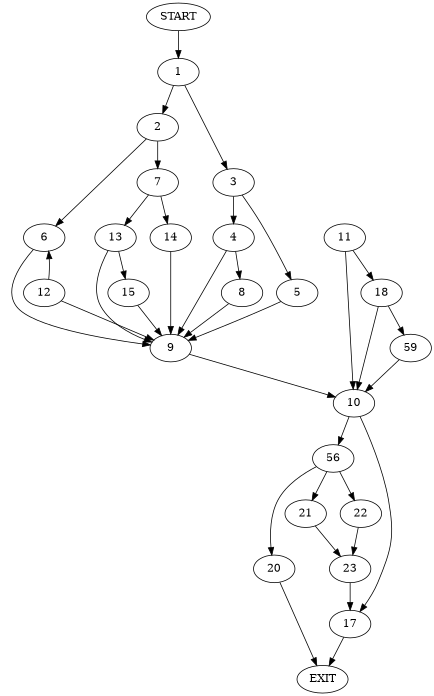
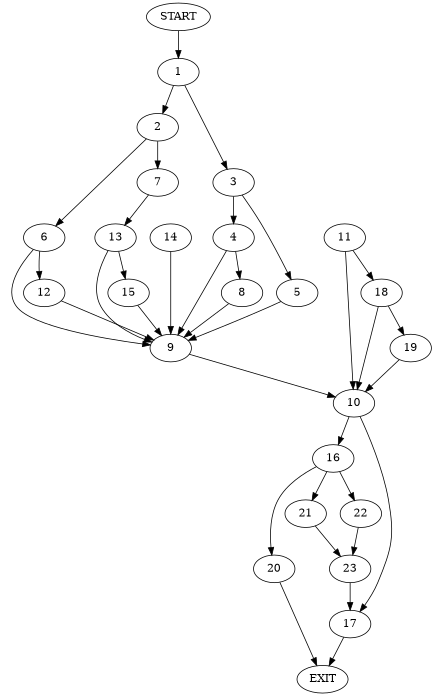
(163, 206) -> none
(49, 269) -> (39, 261)
(411, 348) -> (411, 348)
(333, 458) -> (333, 458)
